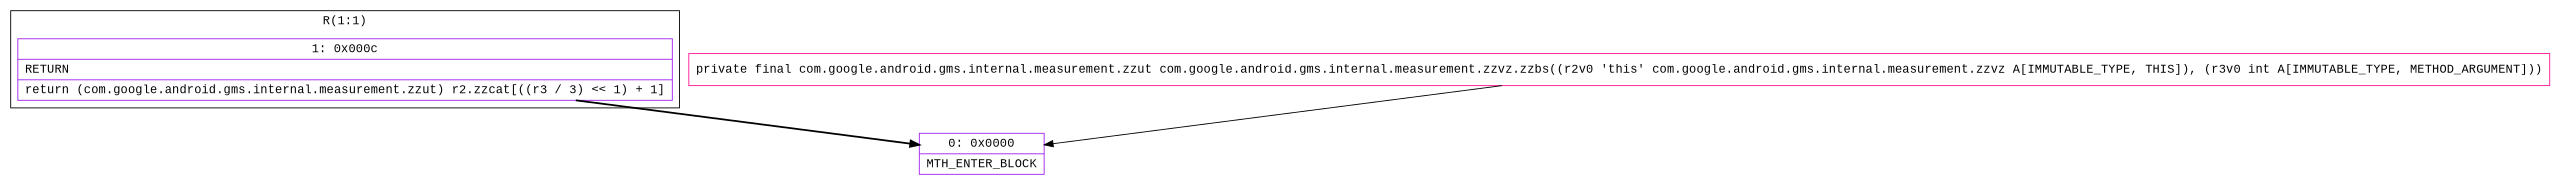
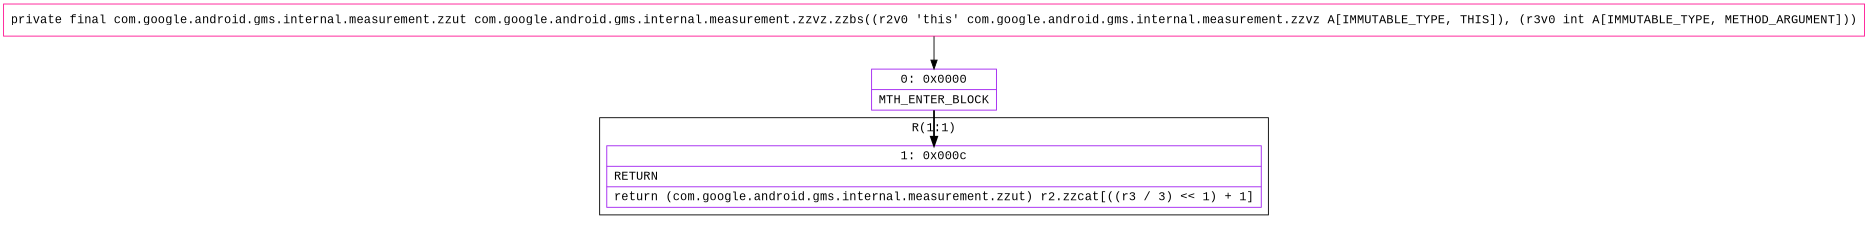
(743, 122) -> (934, 123)
